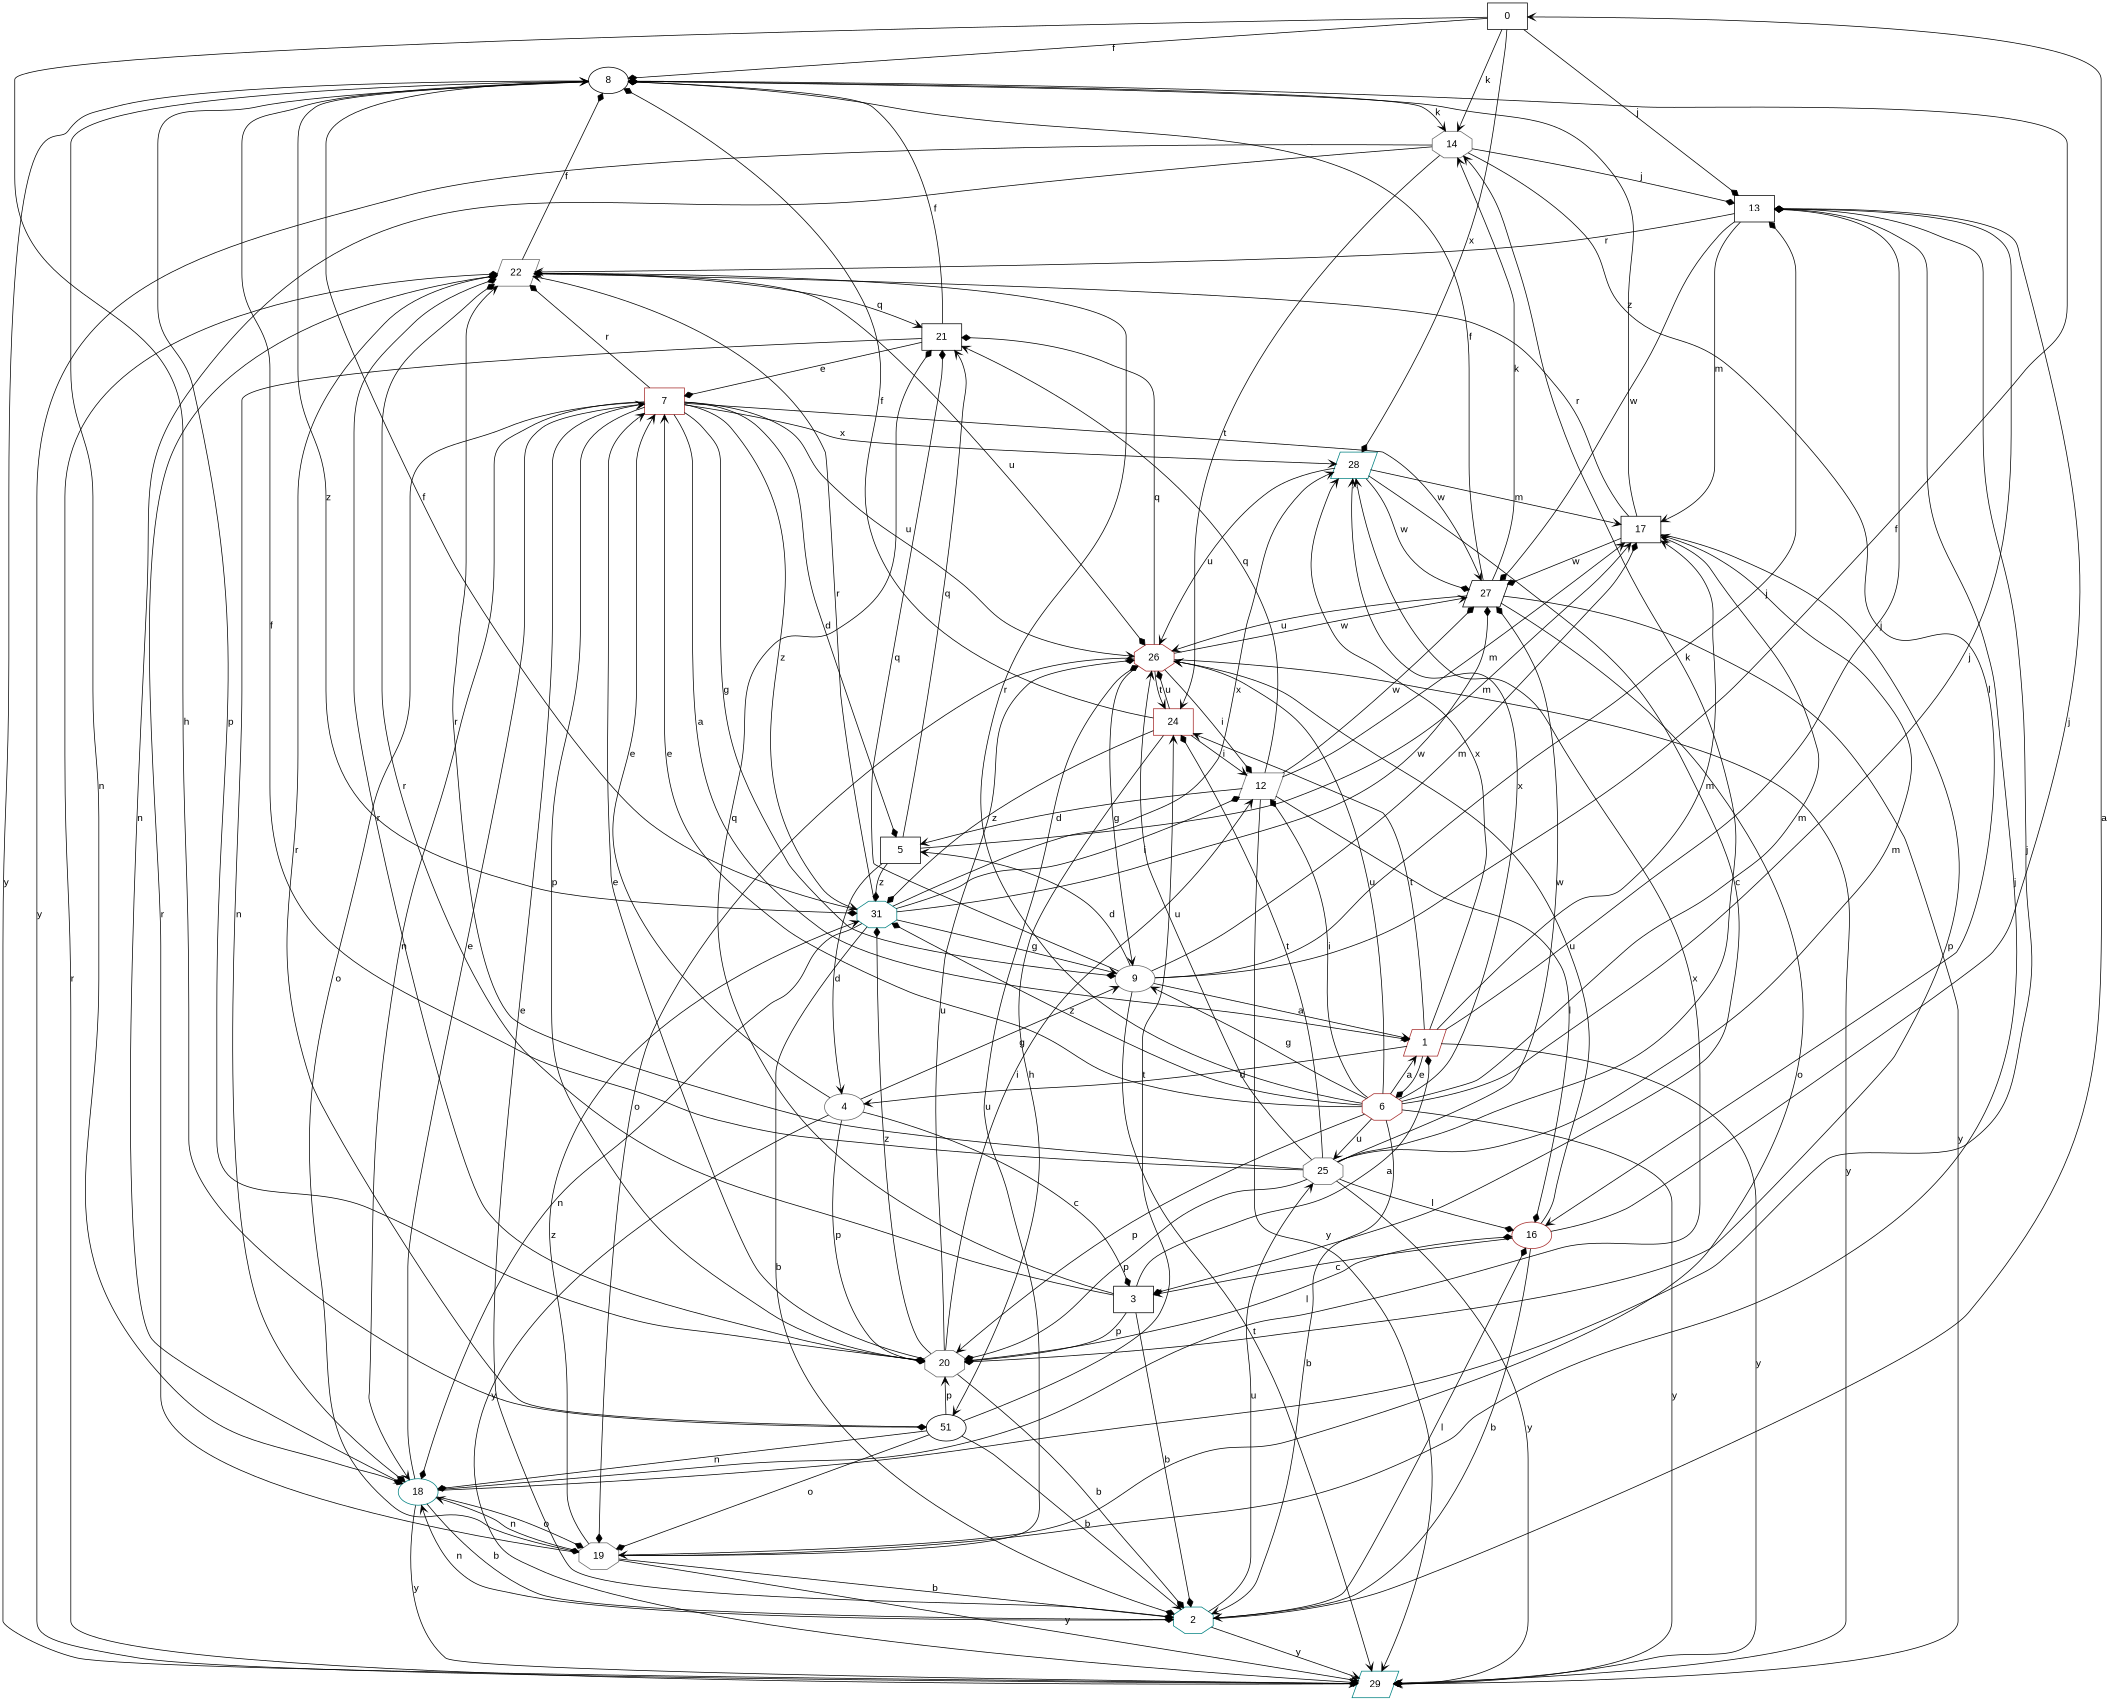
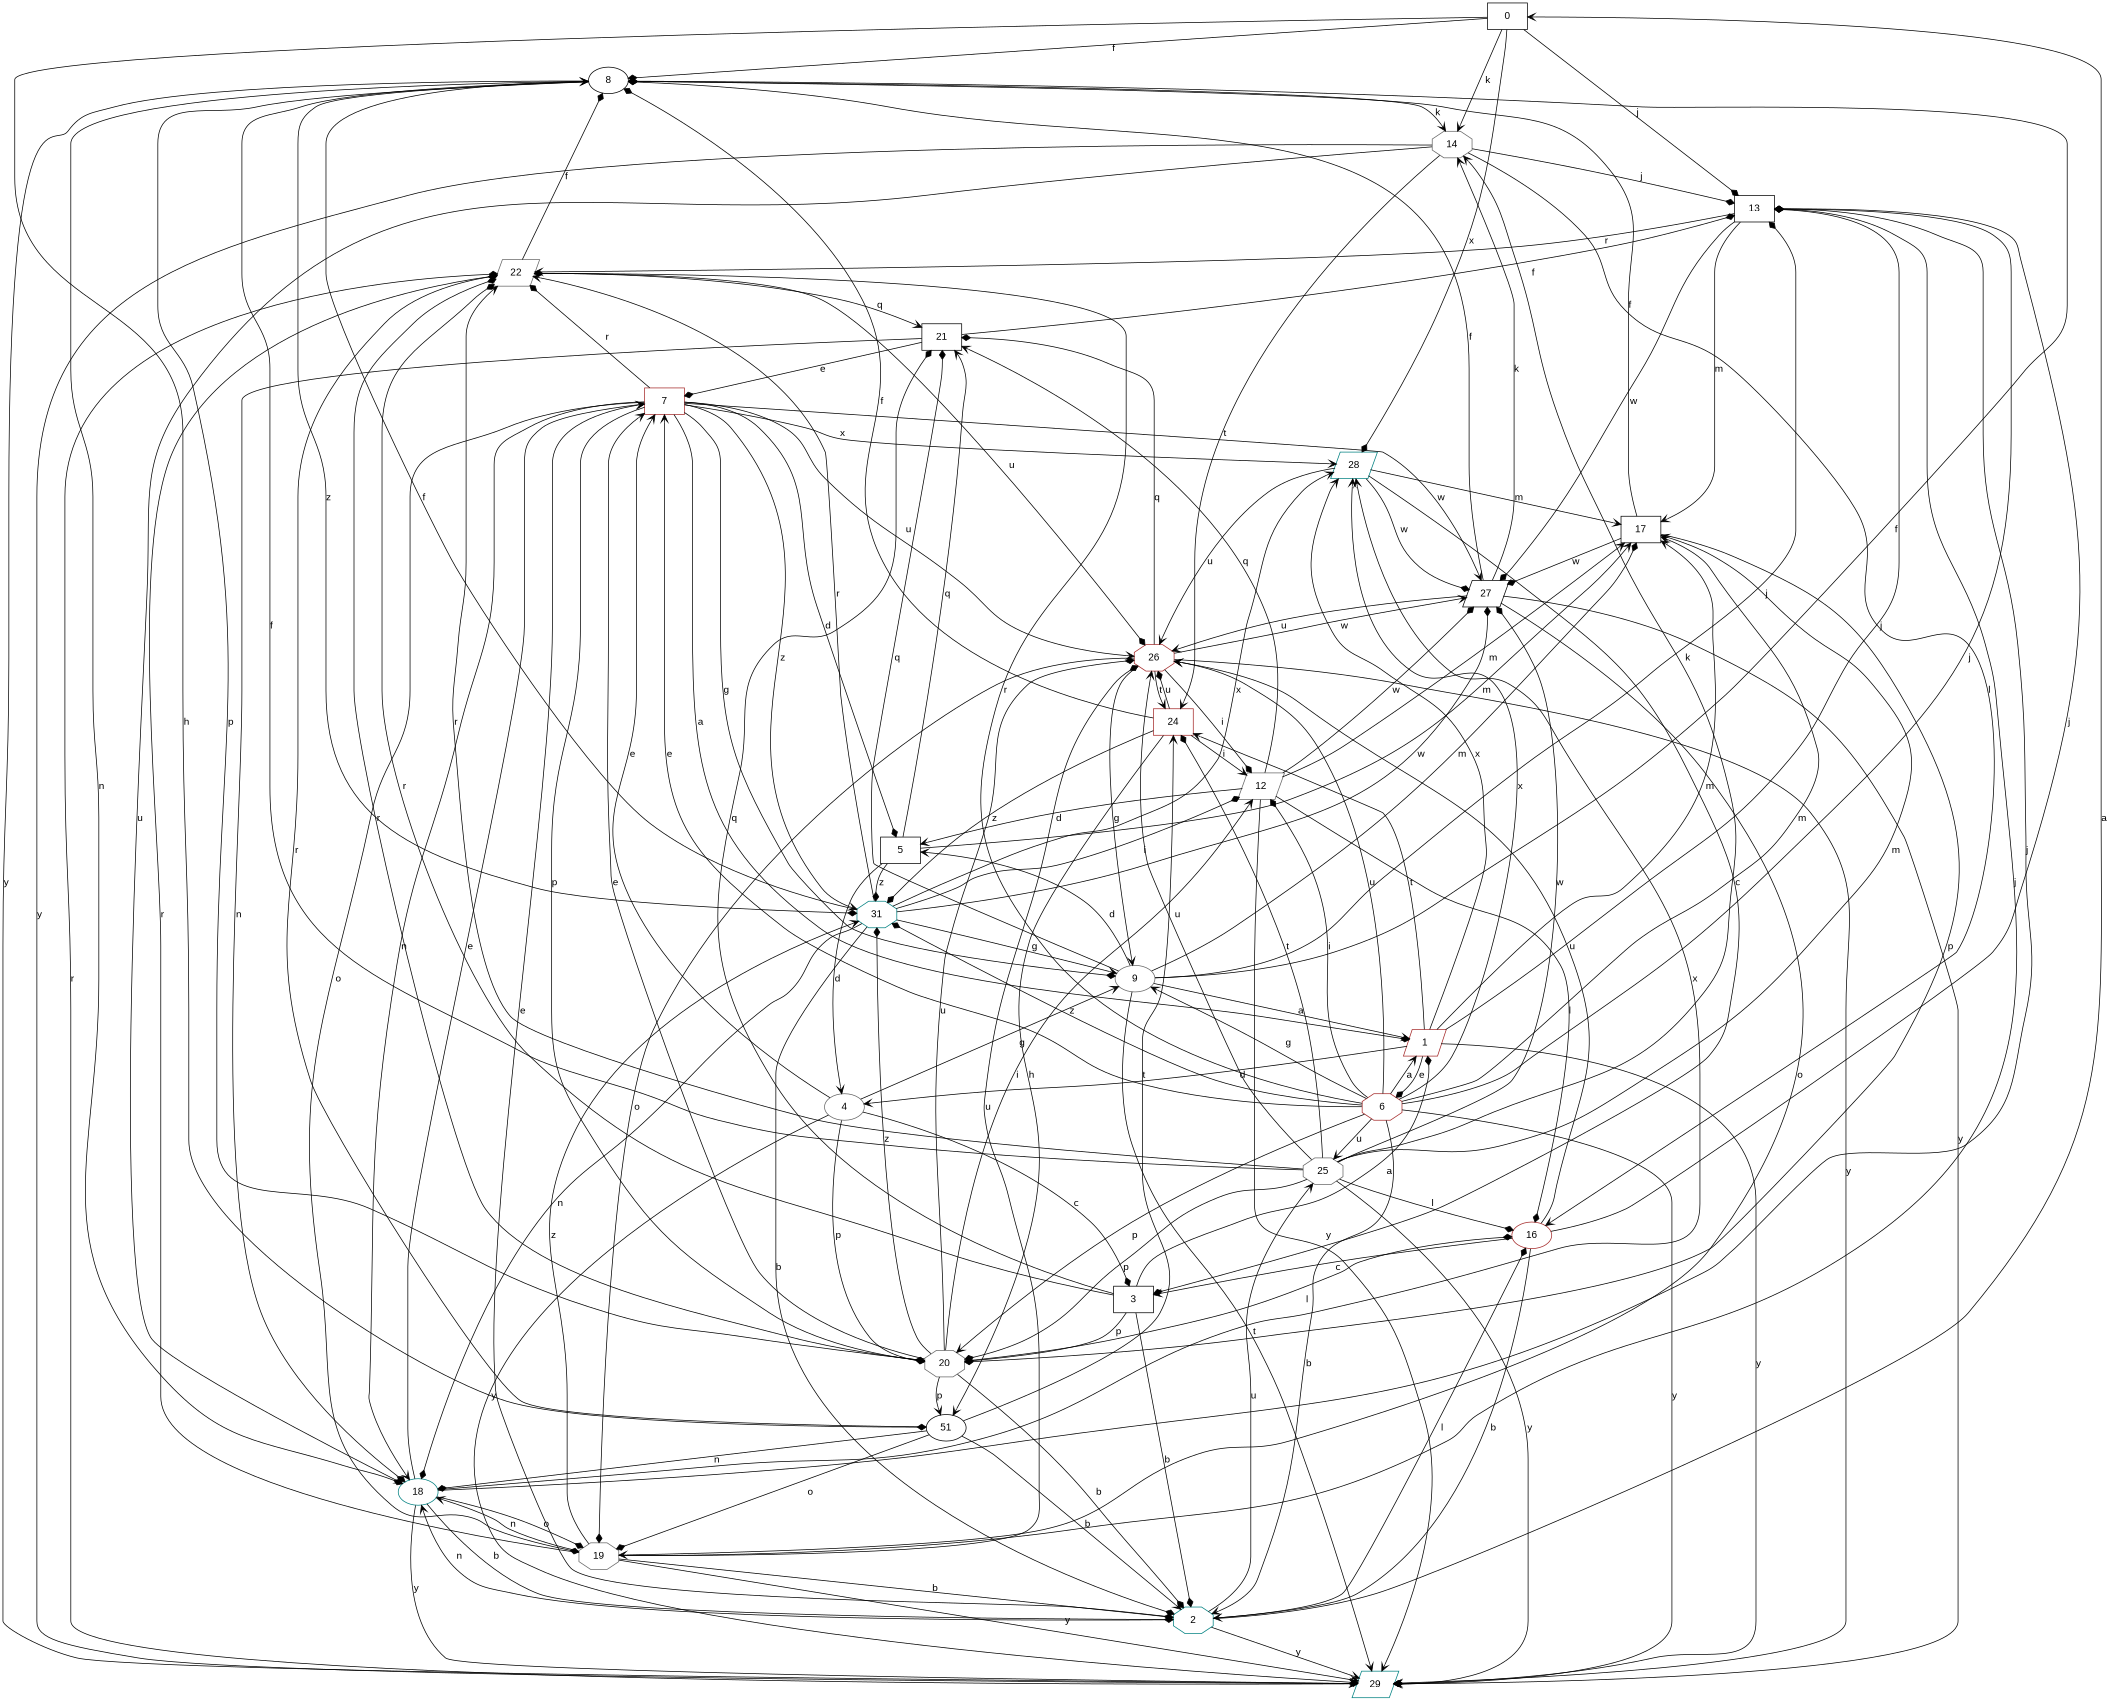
(880, 115) -> (1346, 290)
(1136, 292) -> none
(1630, 305) -> (1630, 305)
(140, 818) -> (140, 818)
(946, 1399) -> (936, 1392)
